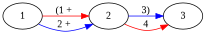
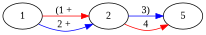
(183, 16) -> (183, 16)
